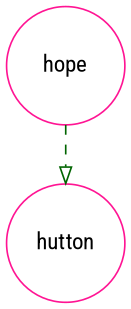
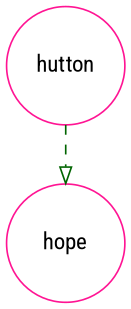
(66, 146) -> (66, 146)
